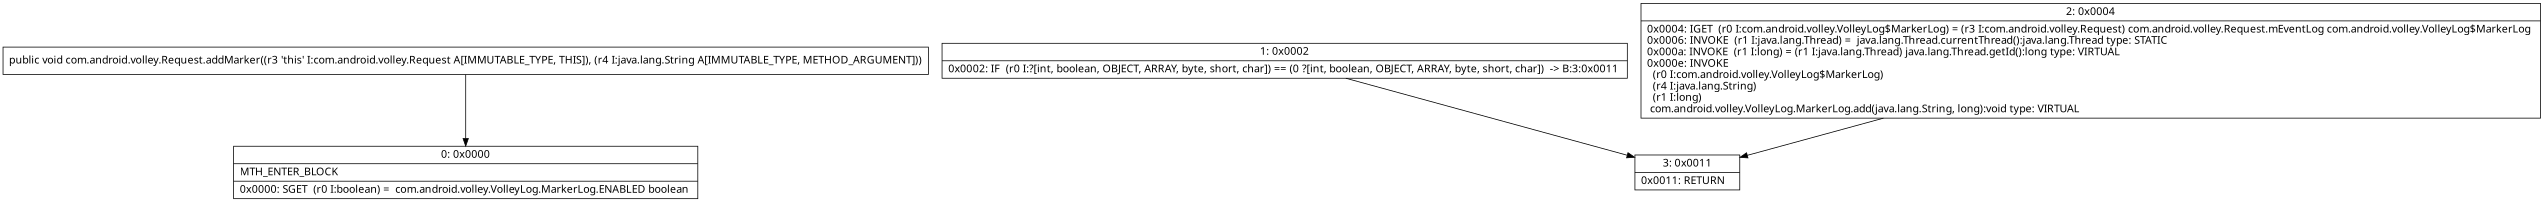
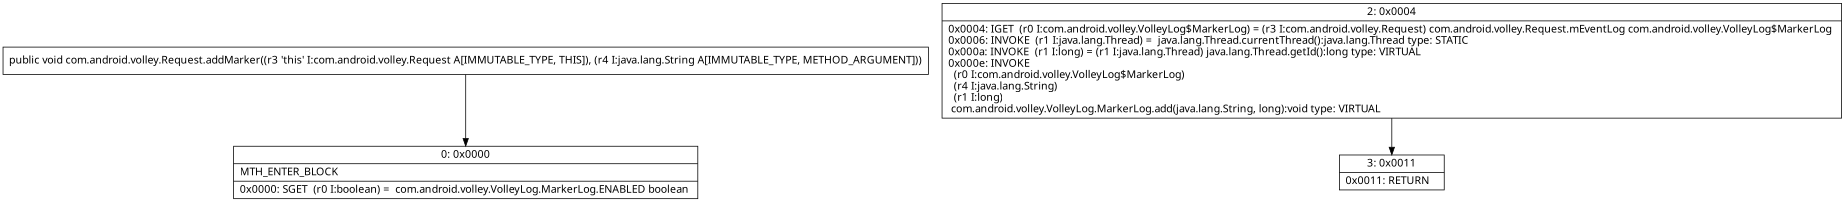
(1285, 61) -> none
